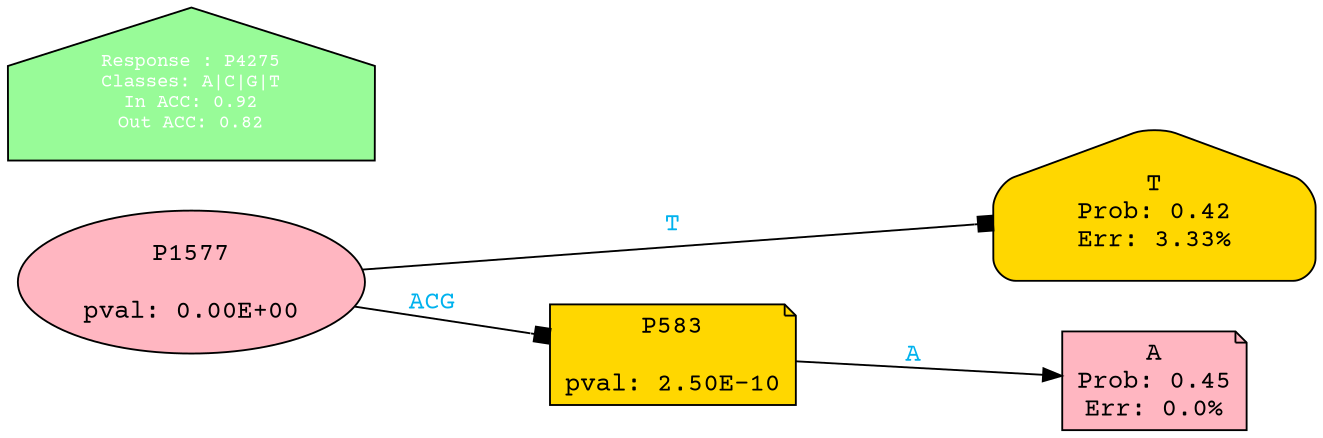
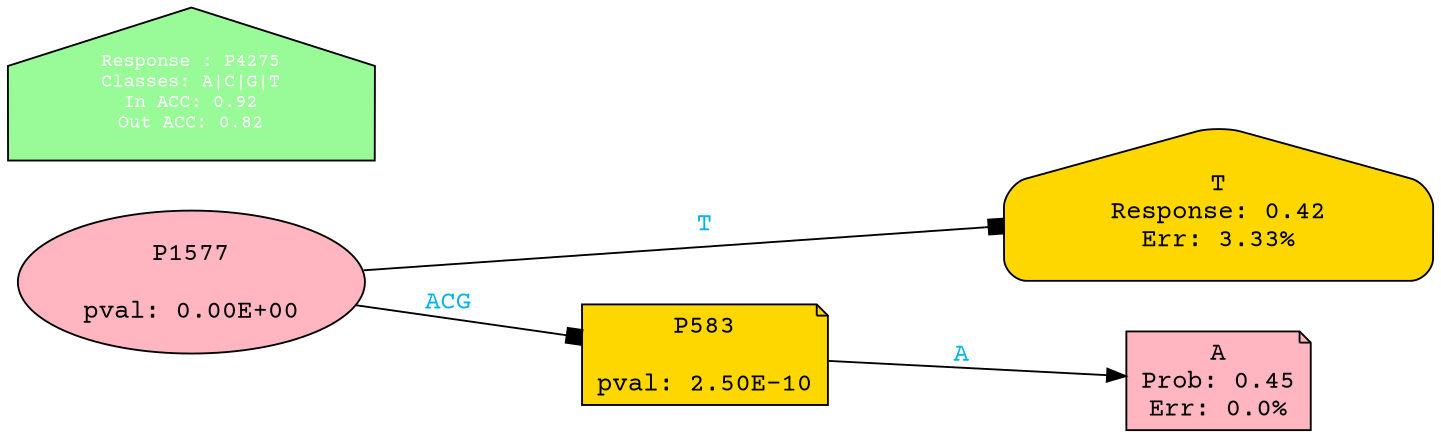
(1154, 211) -> (1219, 211)
